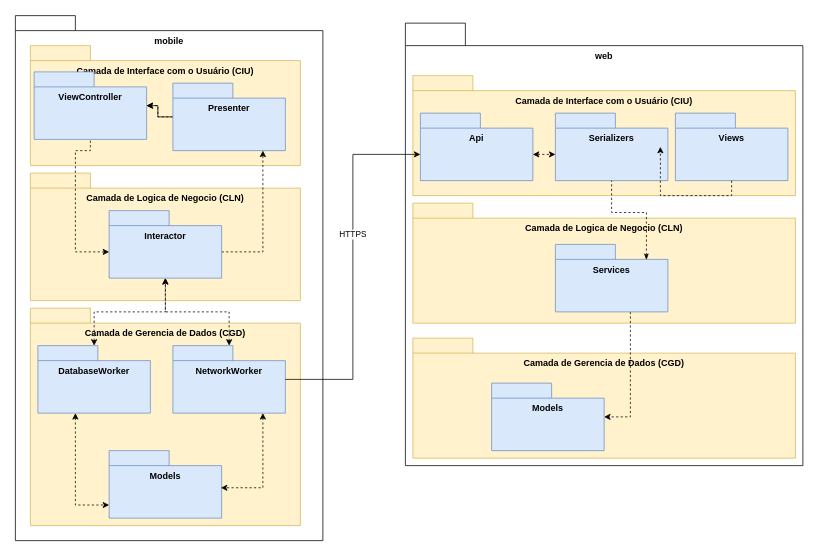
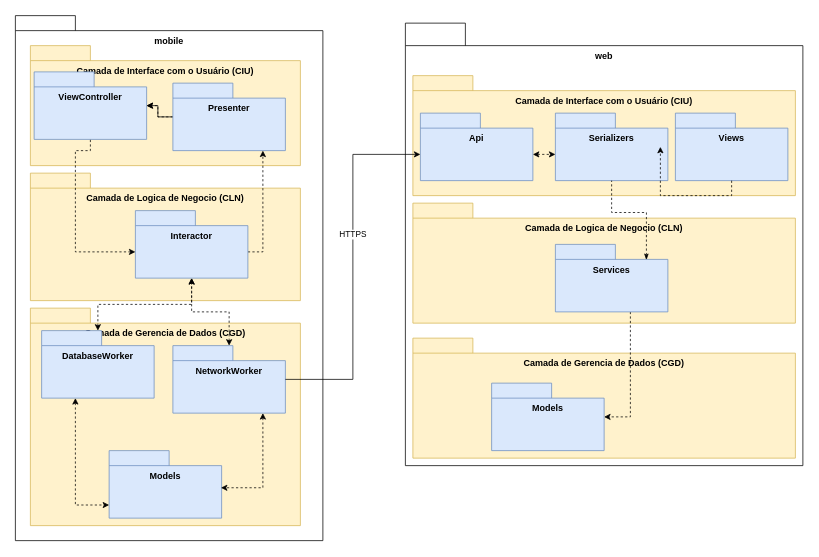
(165, 244) -> (192, 244)
(94, 379) -> (98, 364)
